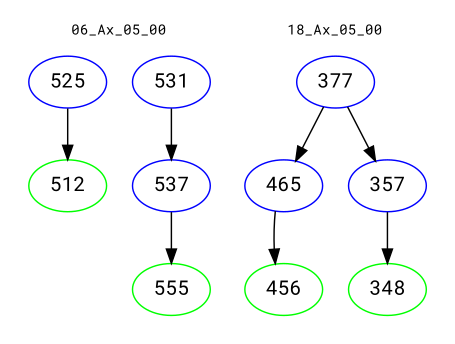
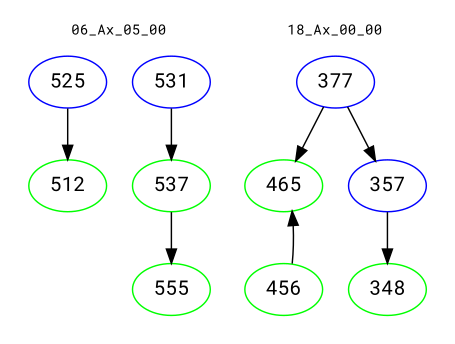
(336, 31) -> (336, 31)
(171, 186) -> (171, 186)
(284, 186) -> (284, 186)
(274, 230) -> (293, 245)
